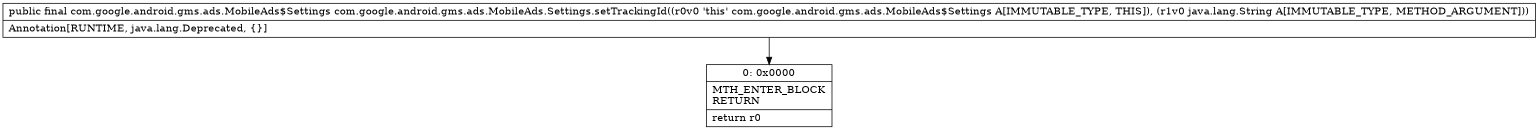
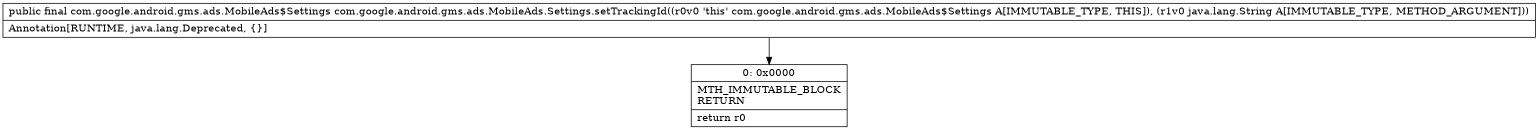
(769, 90) -> (769, 90)
